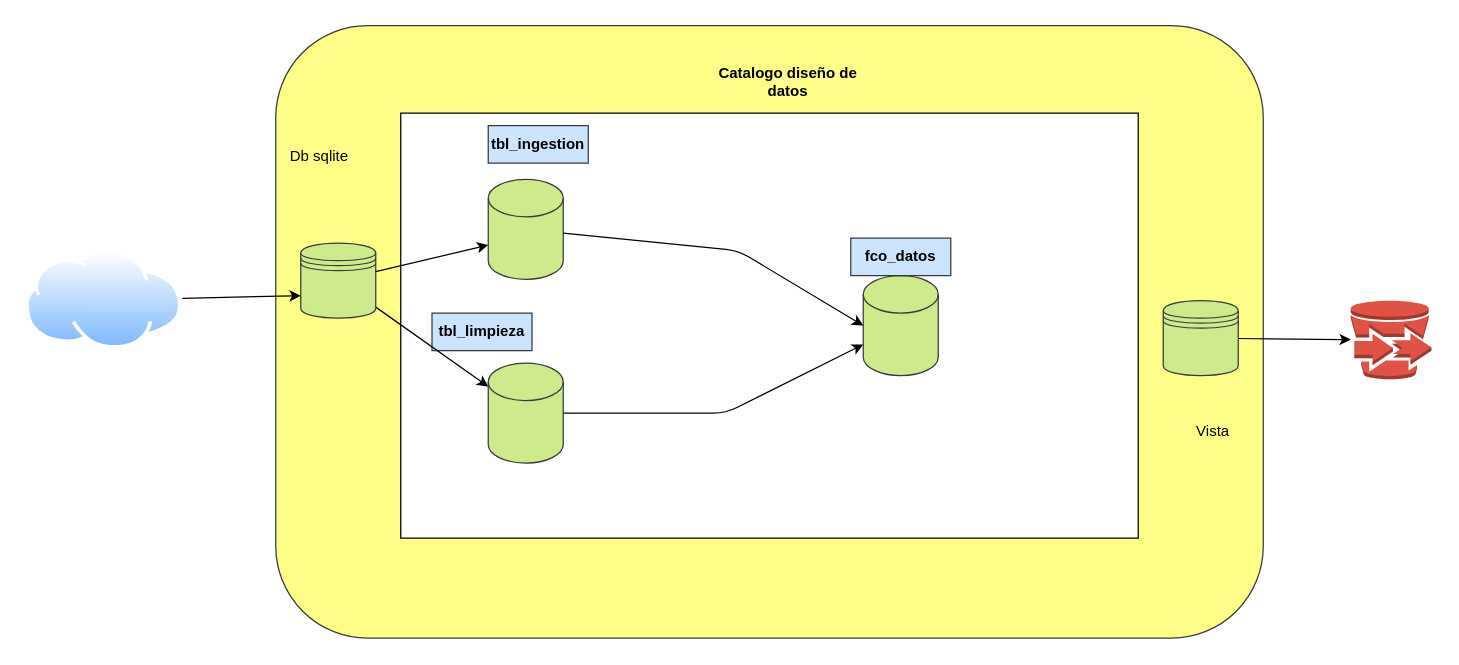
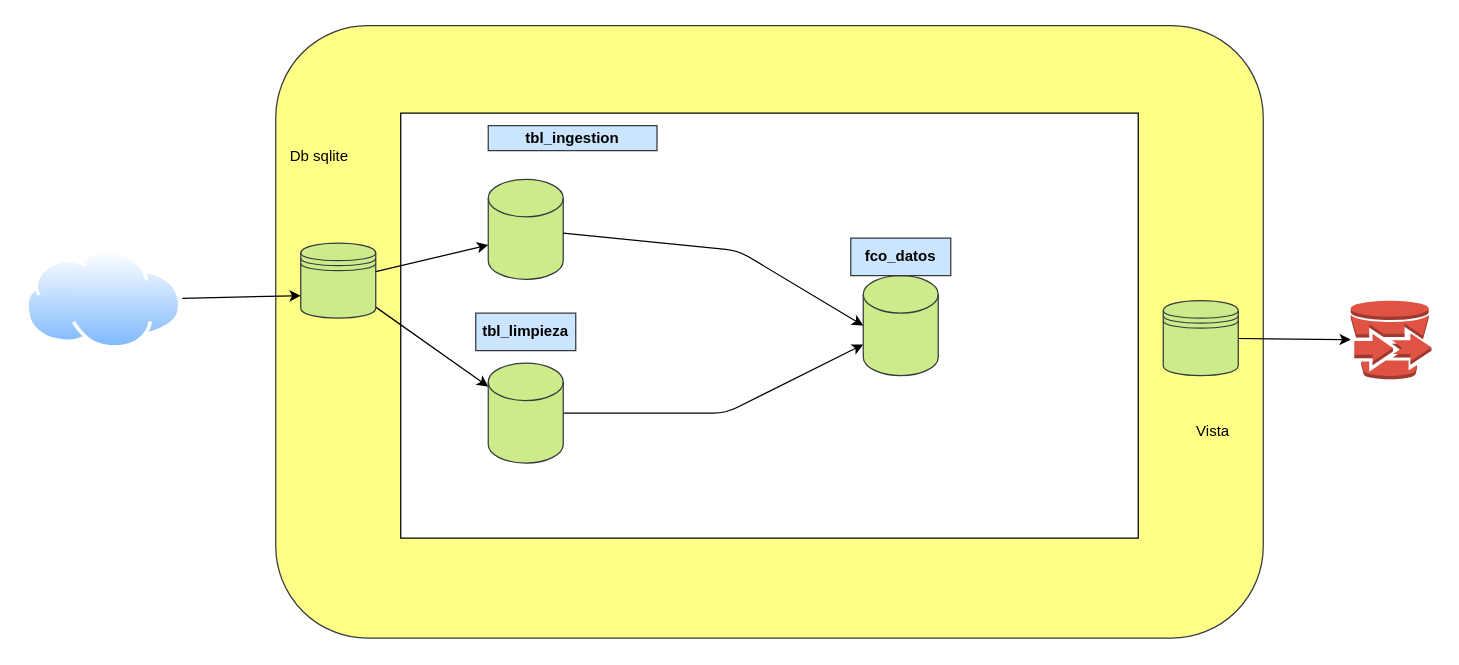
(788, 82) -> none
(538, 144) -> (573, 138)
(482, 332) -> (526, 332)
